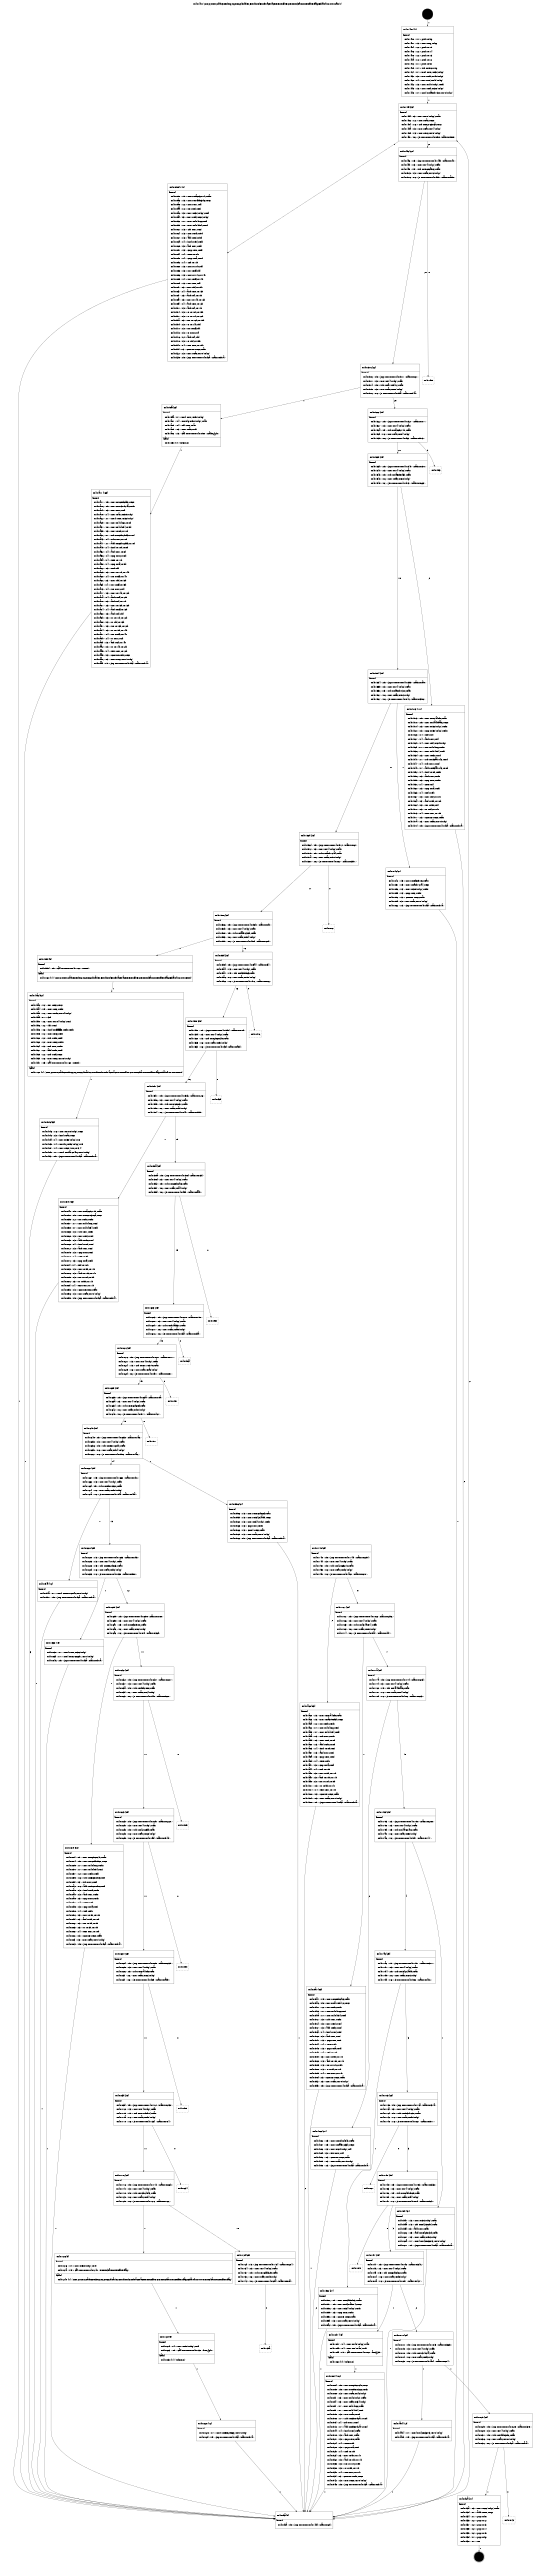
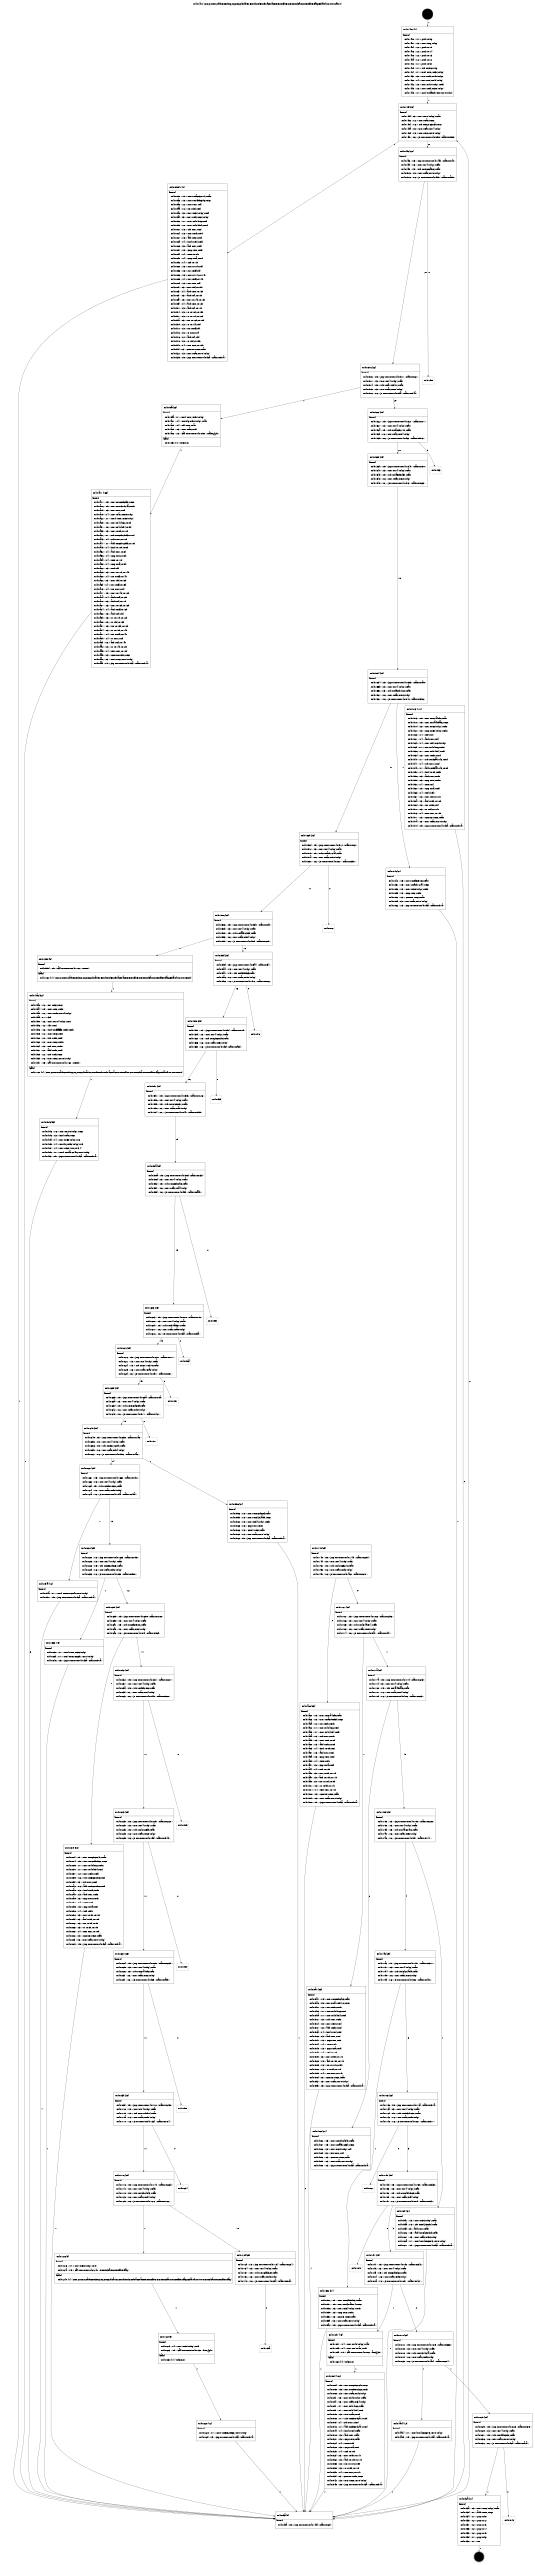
(419, 595) -> none
(88, 1250) -> none
(313, 2340) -> none
